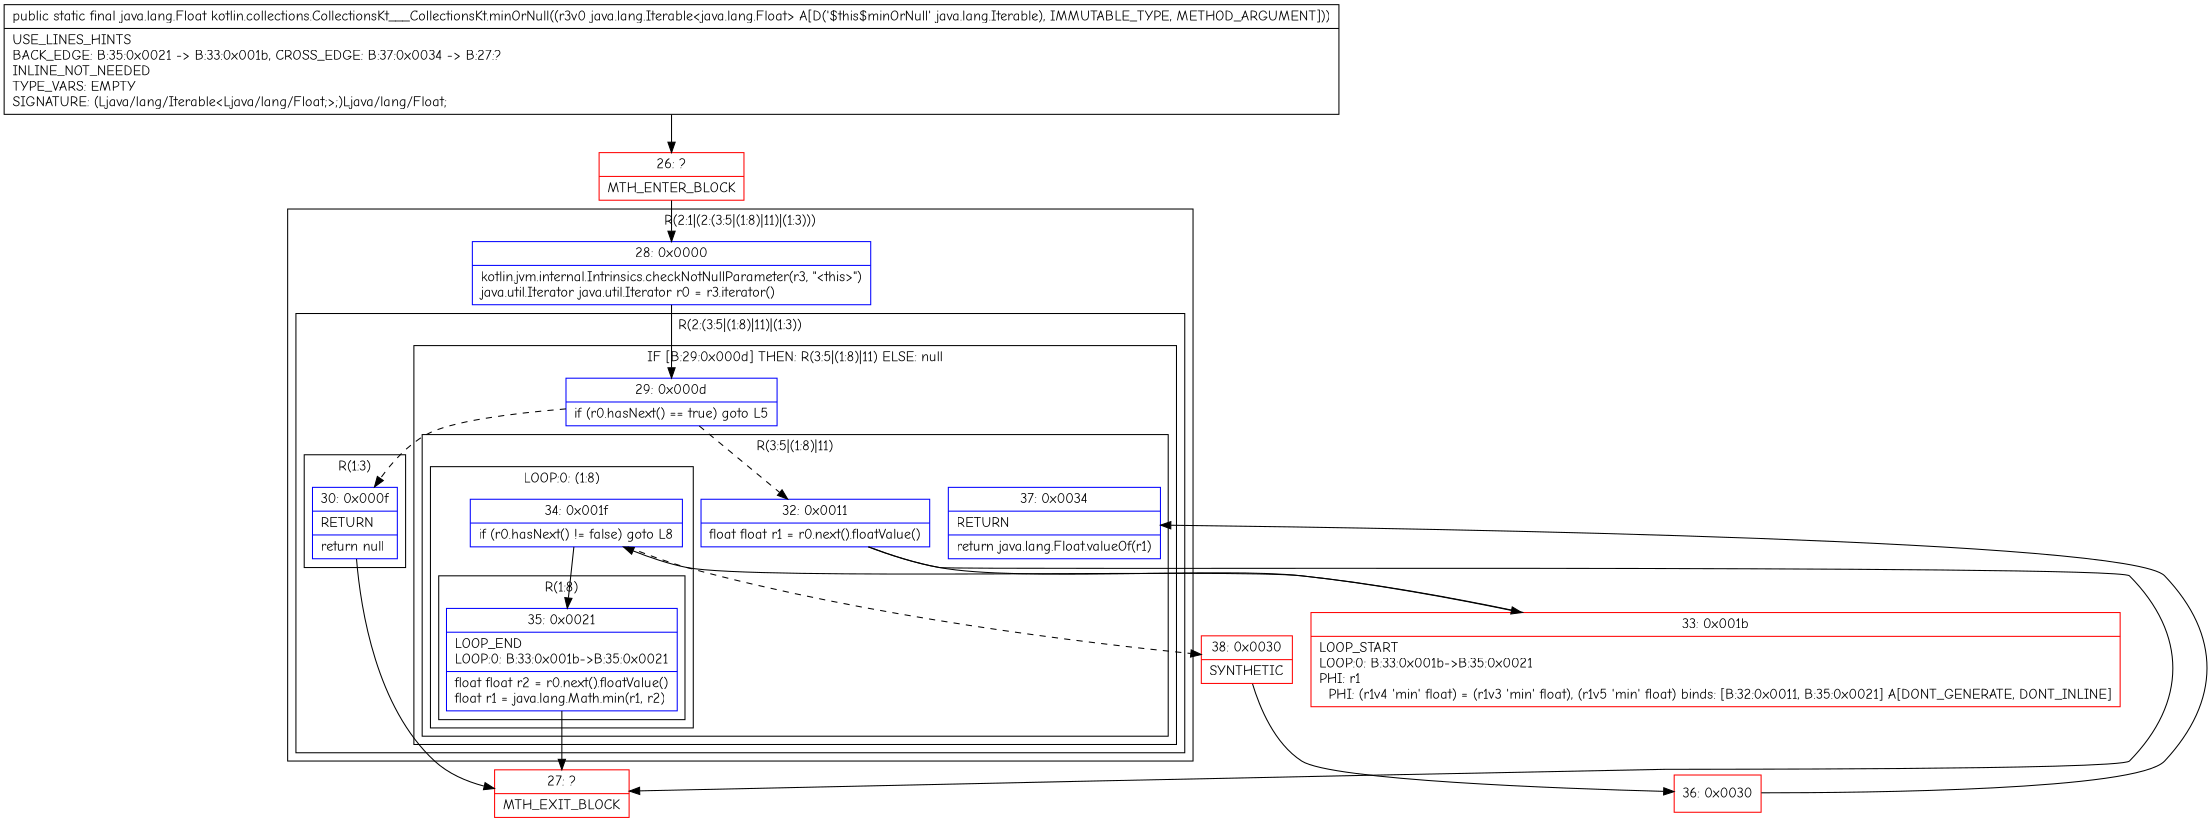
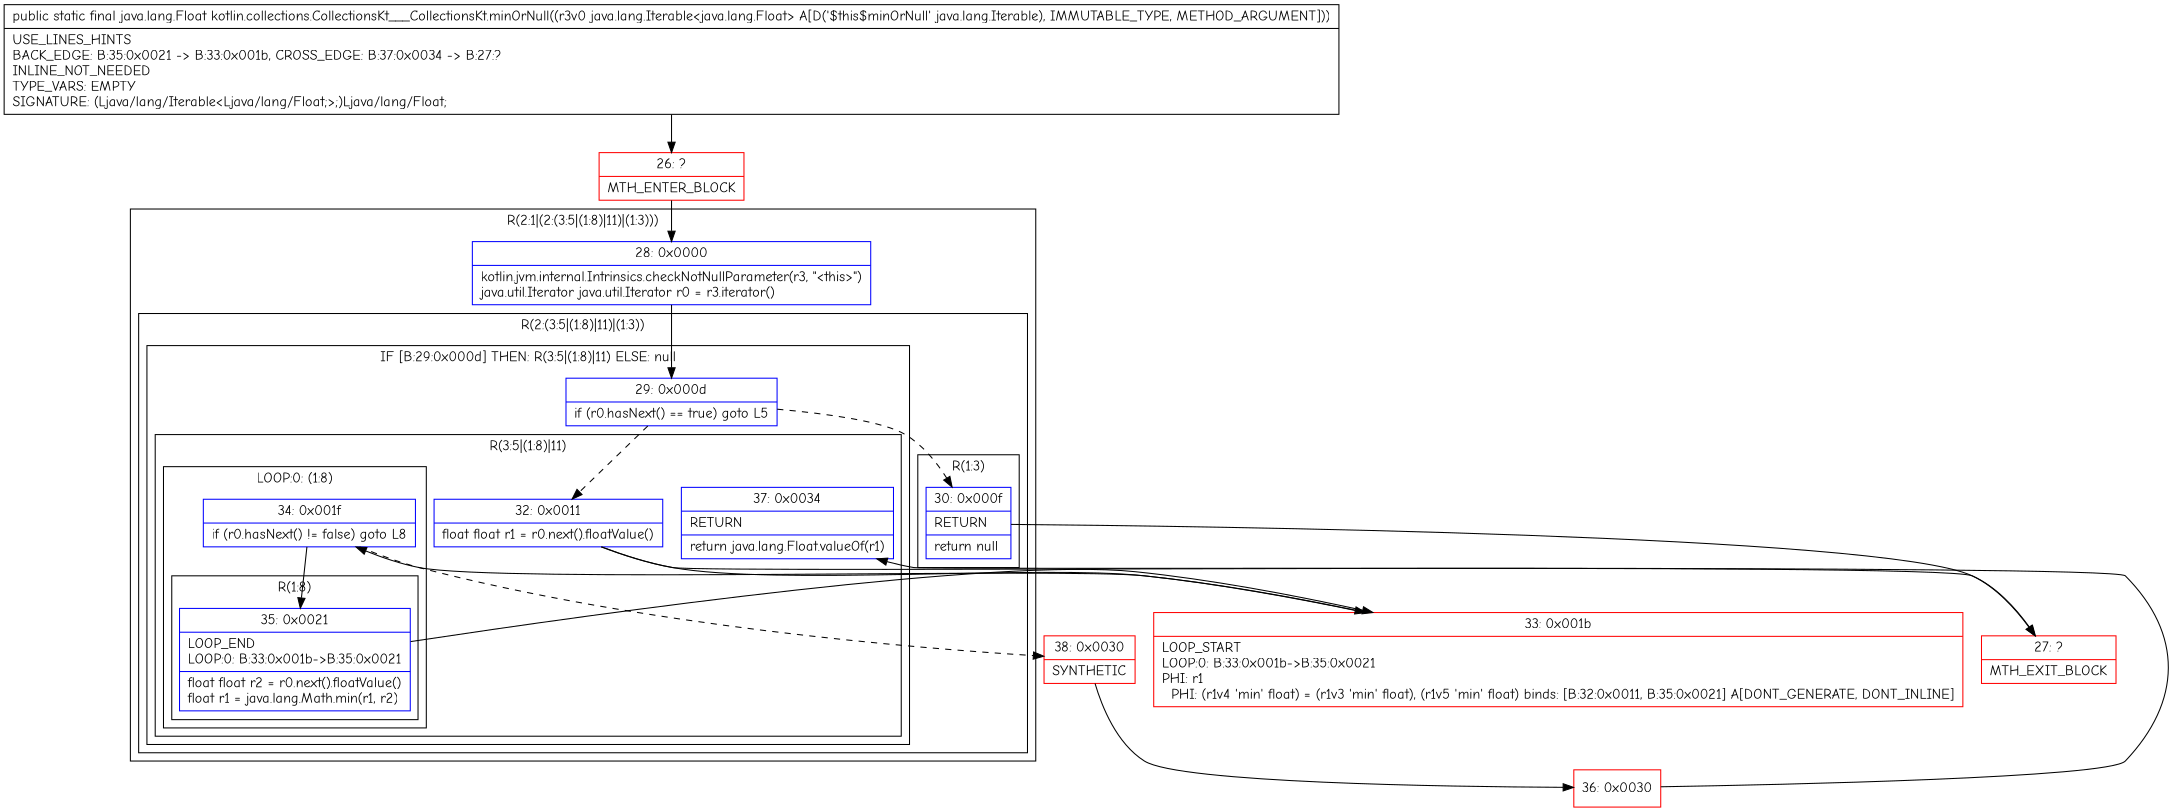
(562, 735) -> (863, 583)
